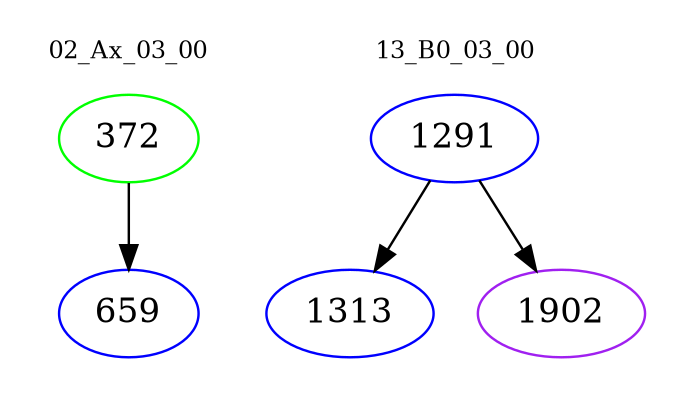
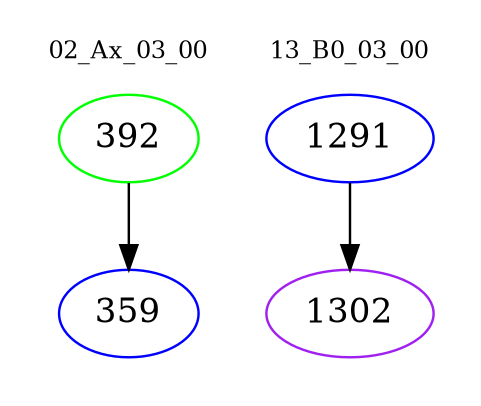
(129, 139) -> (129, 139)
(129, 314) -> (129, 314)
(350, 314) -> none
(561, 314) -> (350, 314)
